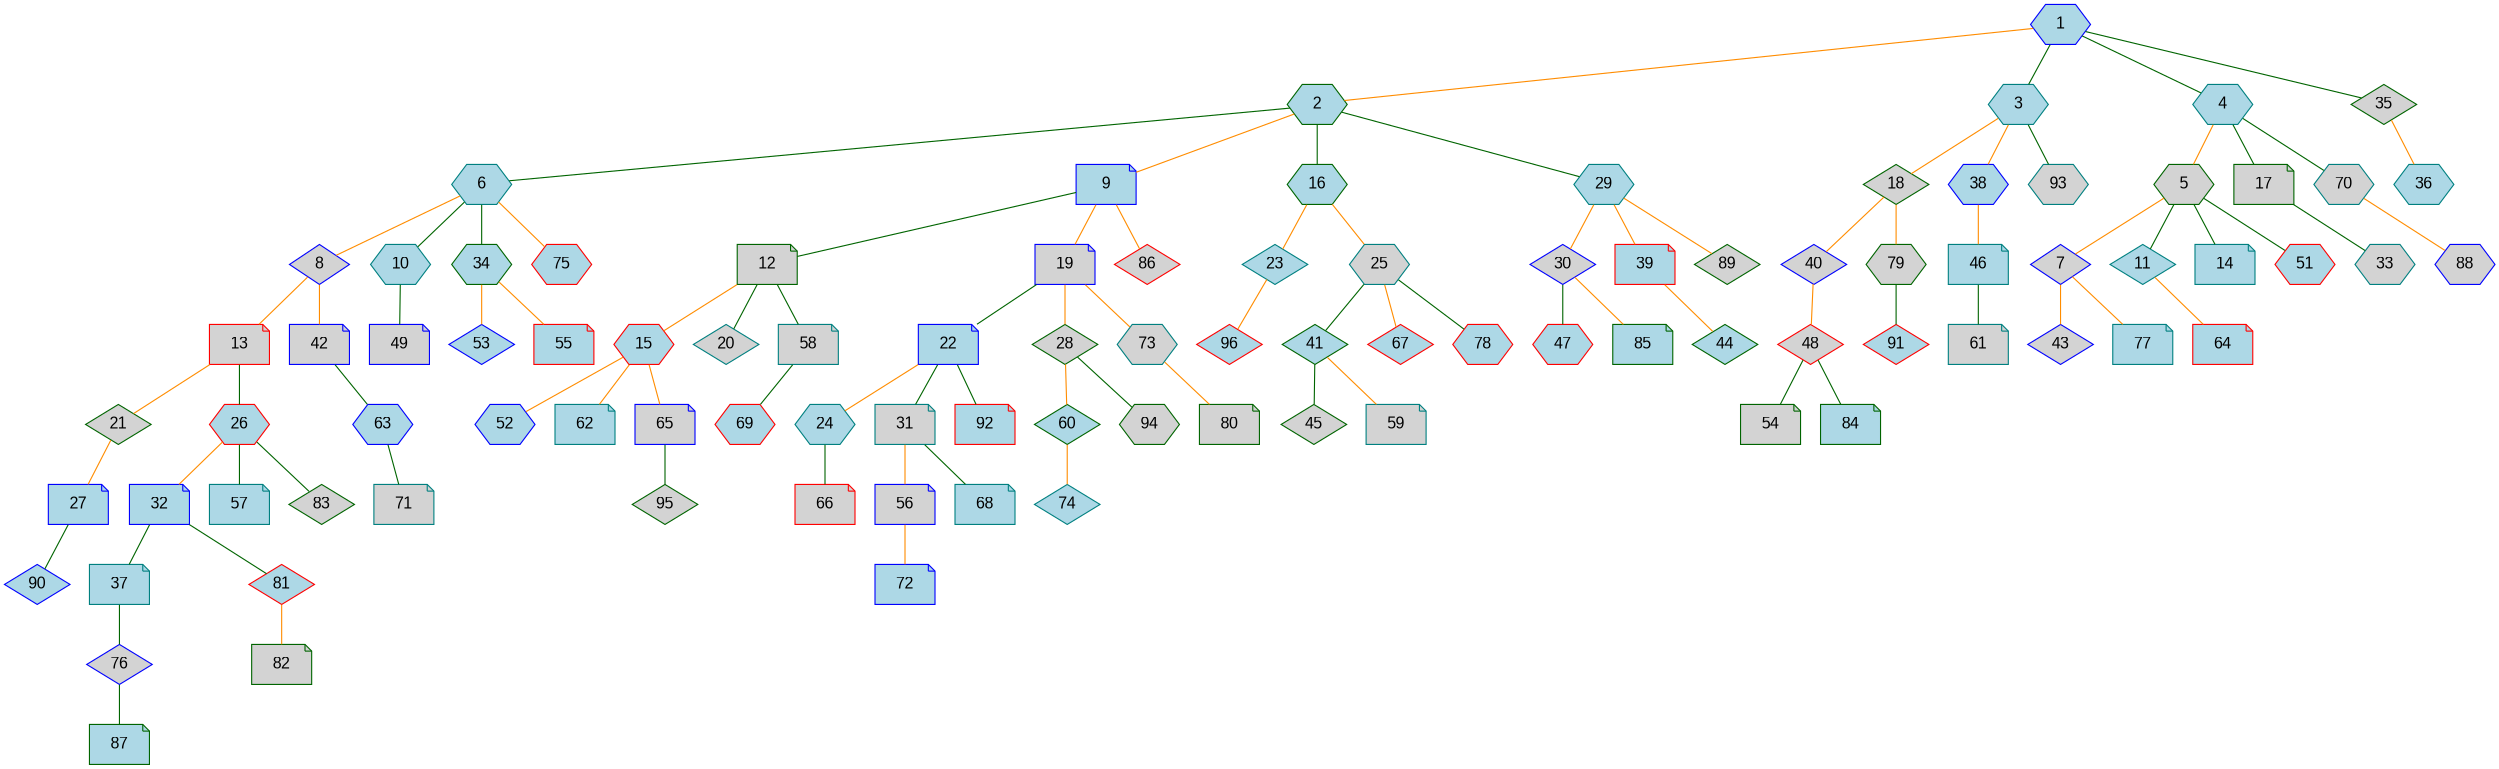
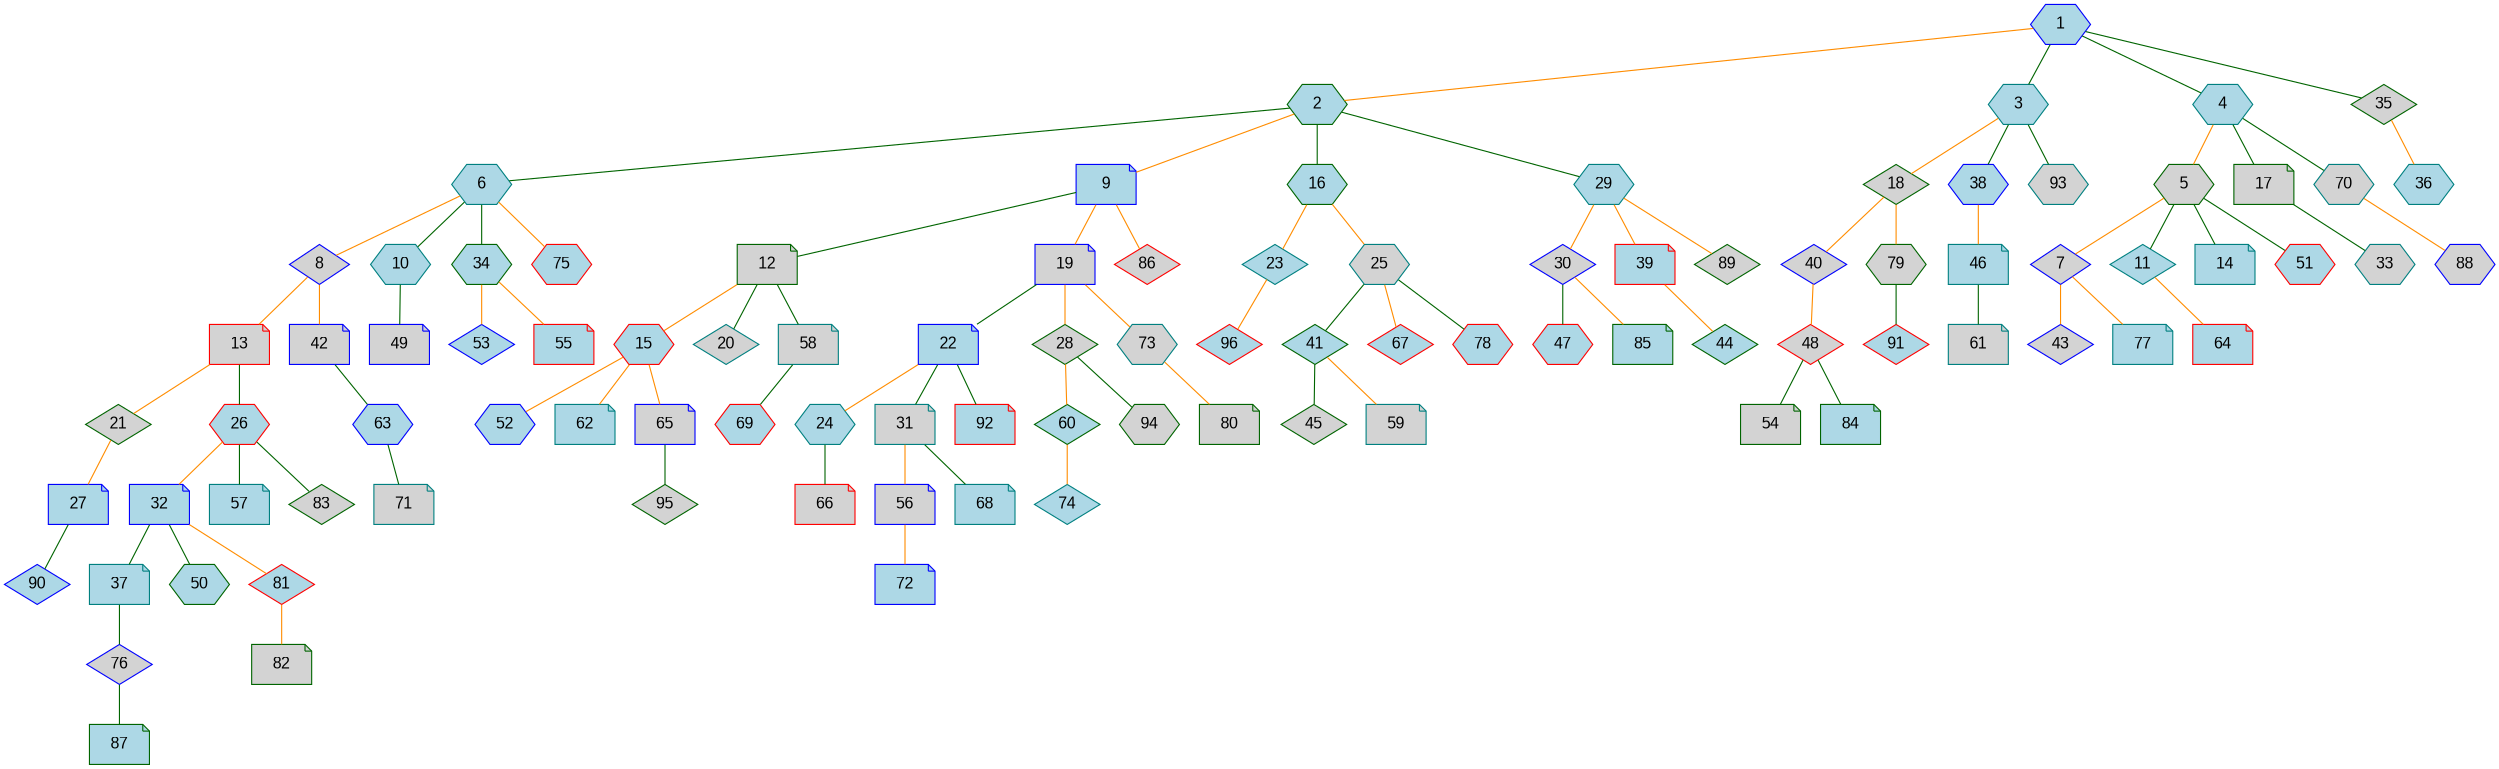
(1998, 145) -> (1998, 145)
(228, 549) -> (228, 549)
none -> (199, 584)
